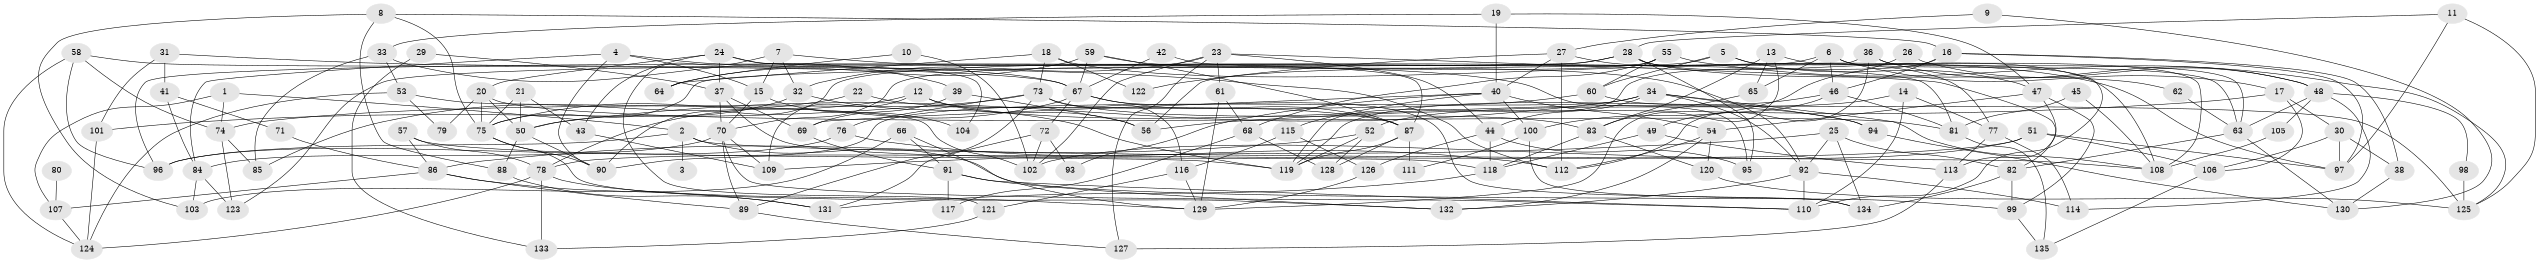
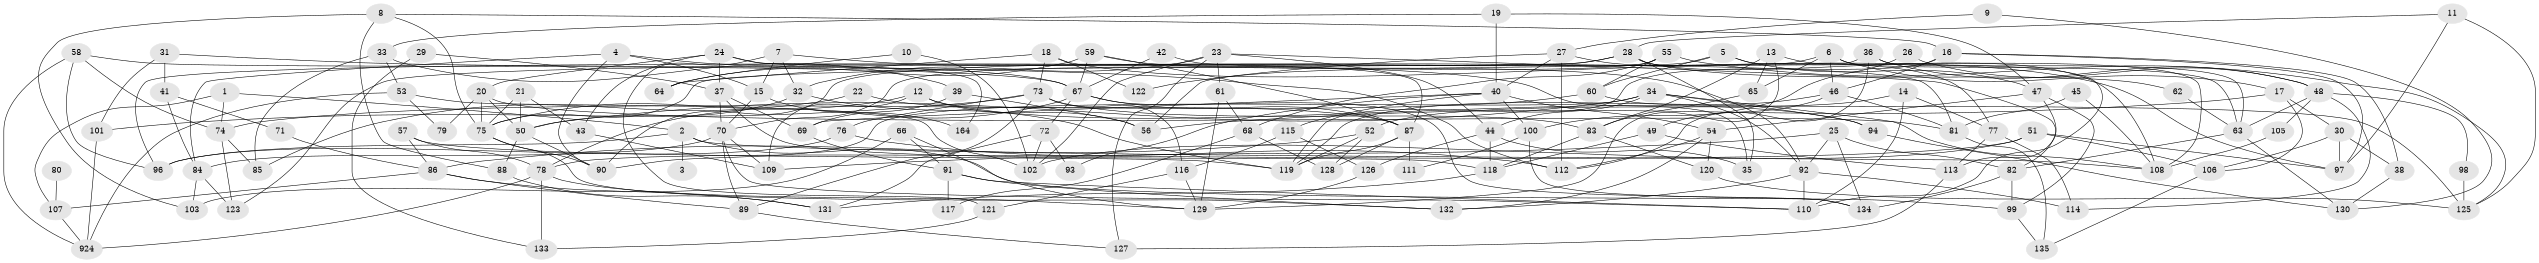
(963, 132) -> (963, 132)
(1747, 171) -> (1747, 171)
(87, 249) -> (87, 249)
